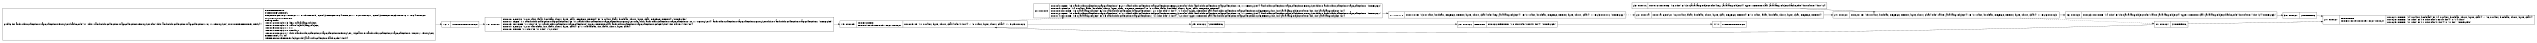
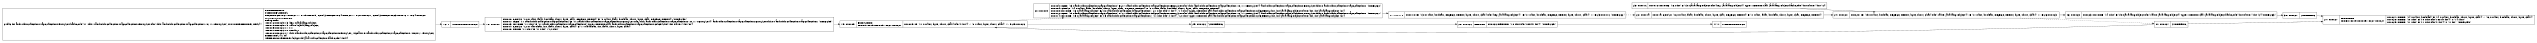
(866, 23) -> (865, 23)
